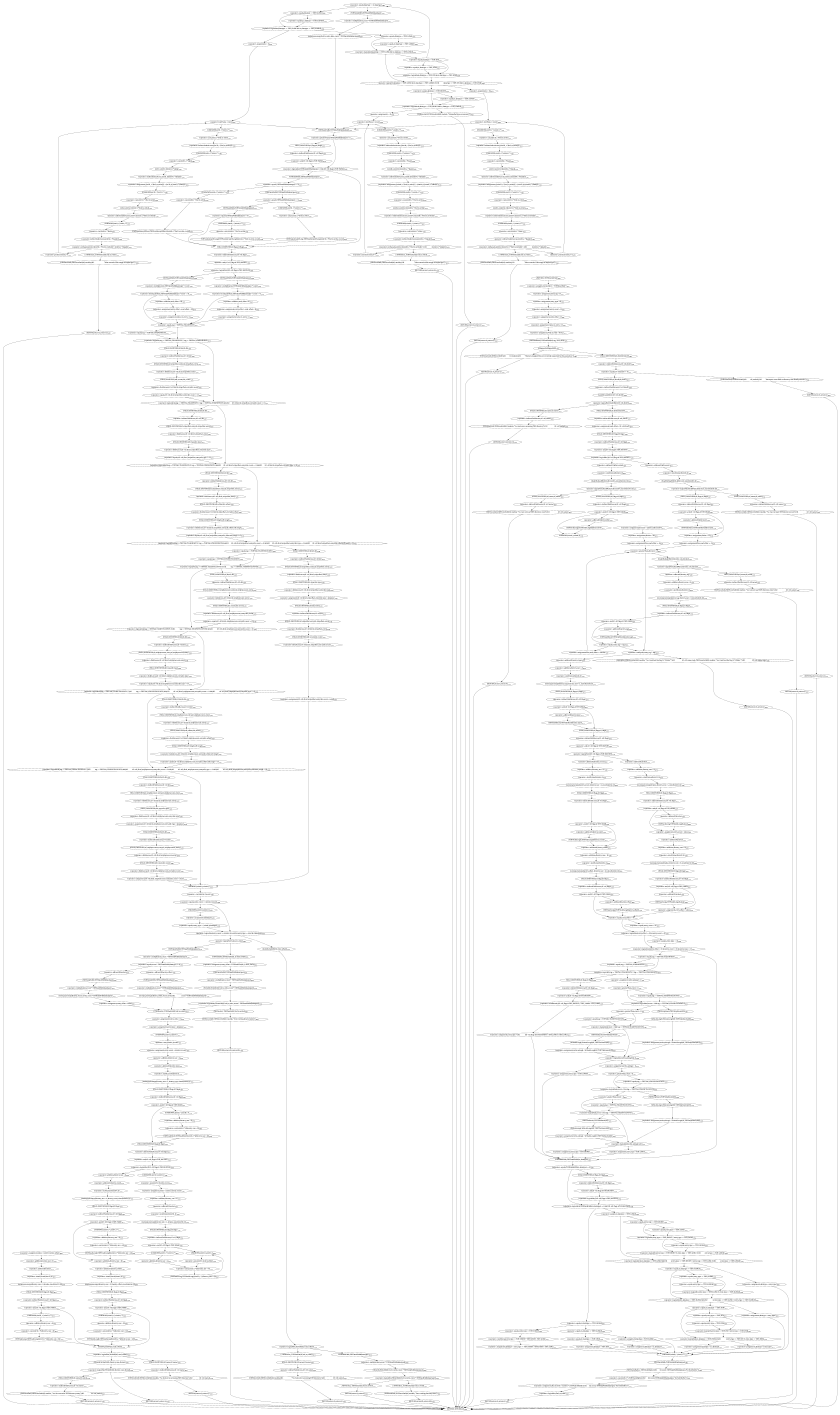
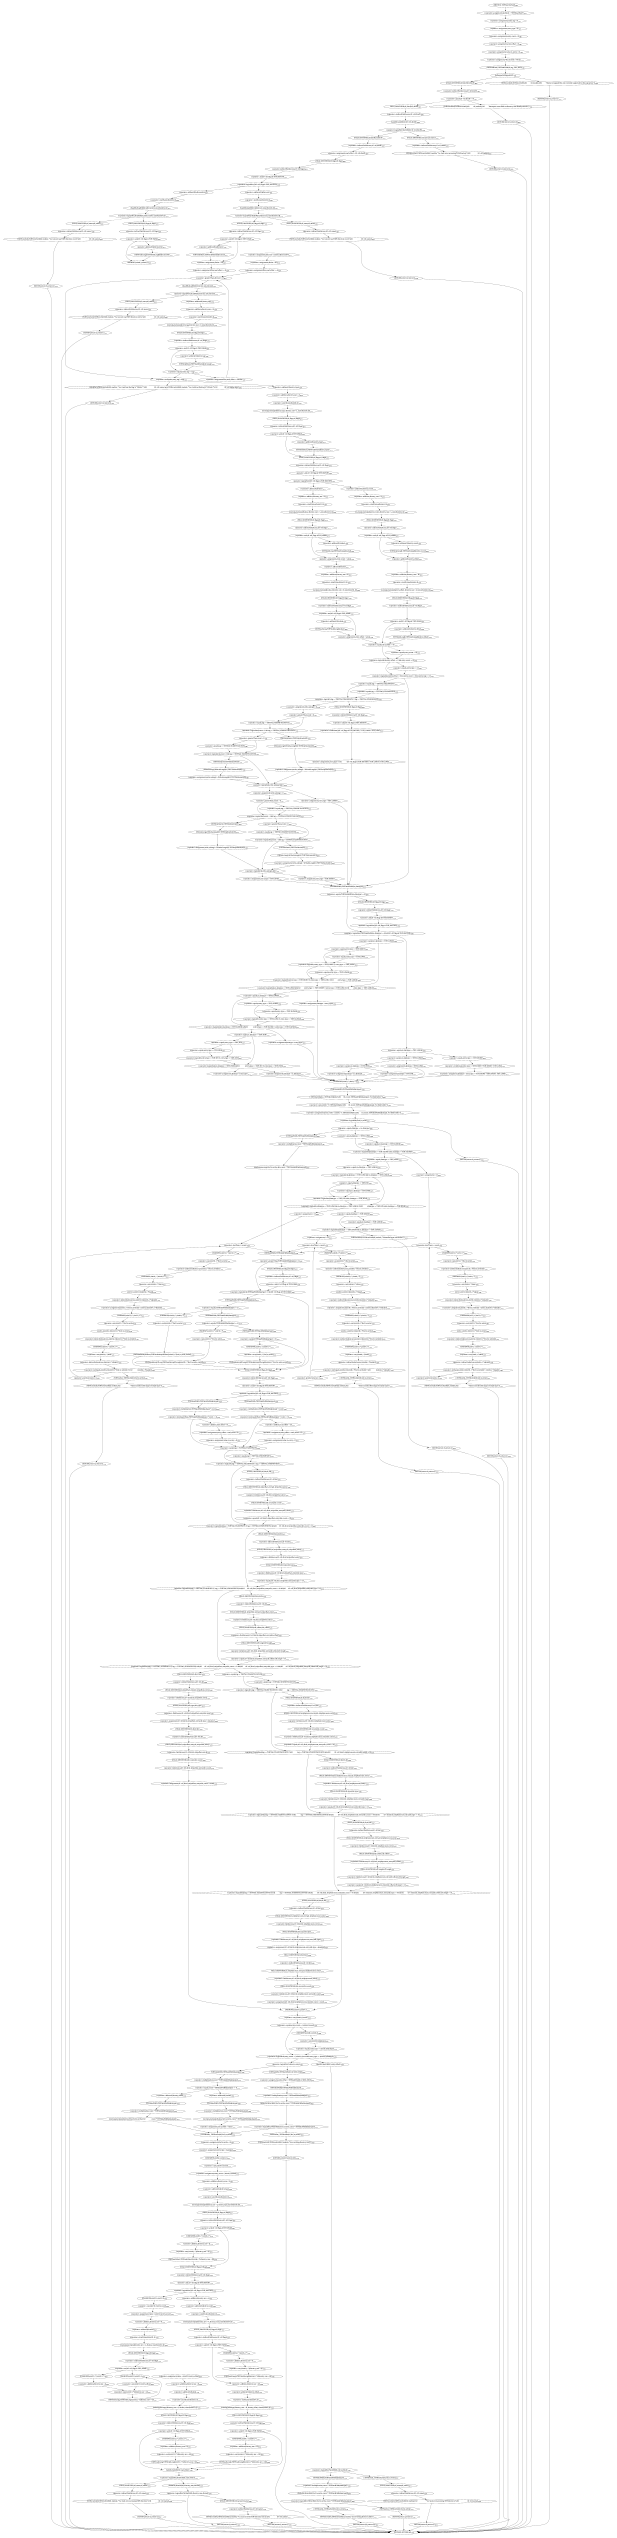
(428, 17) -> (355, 1124)
